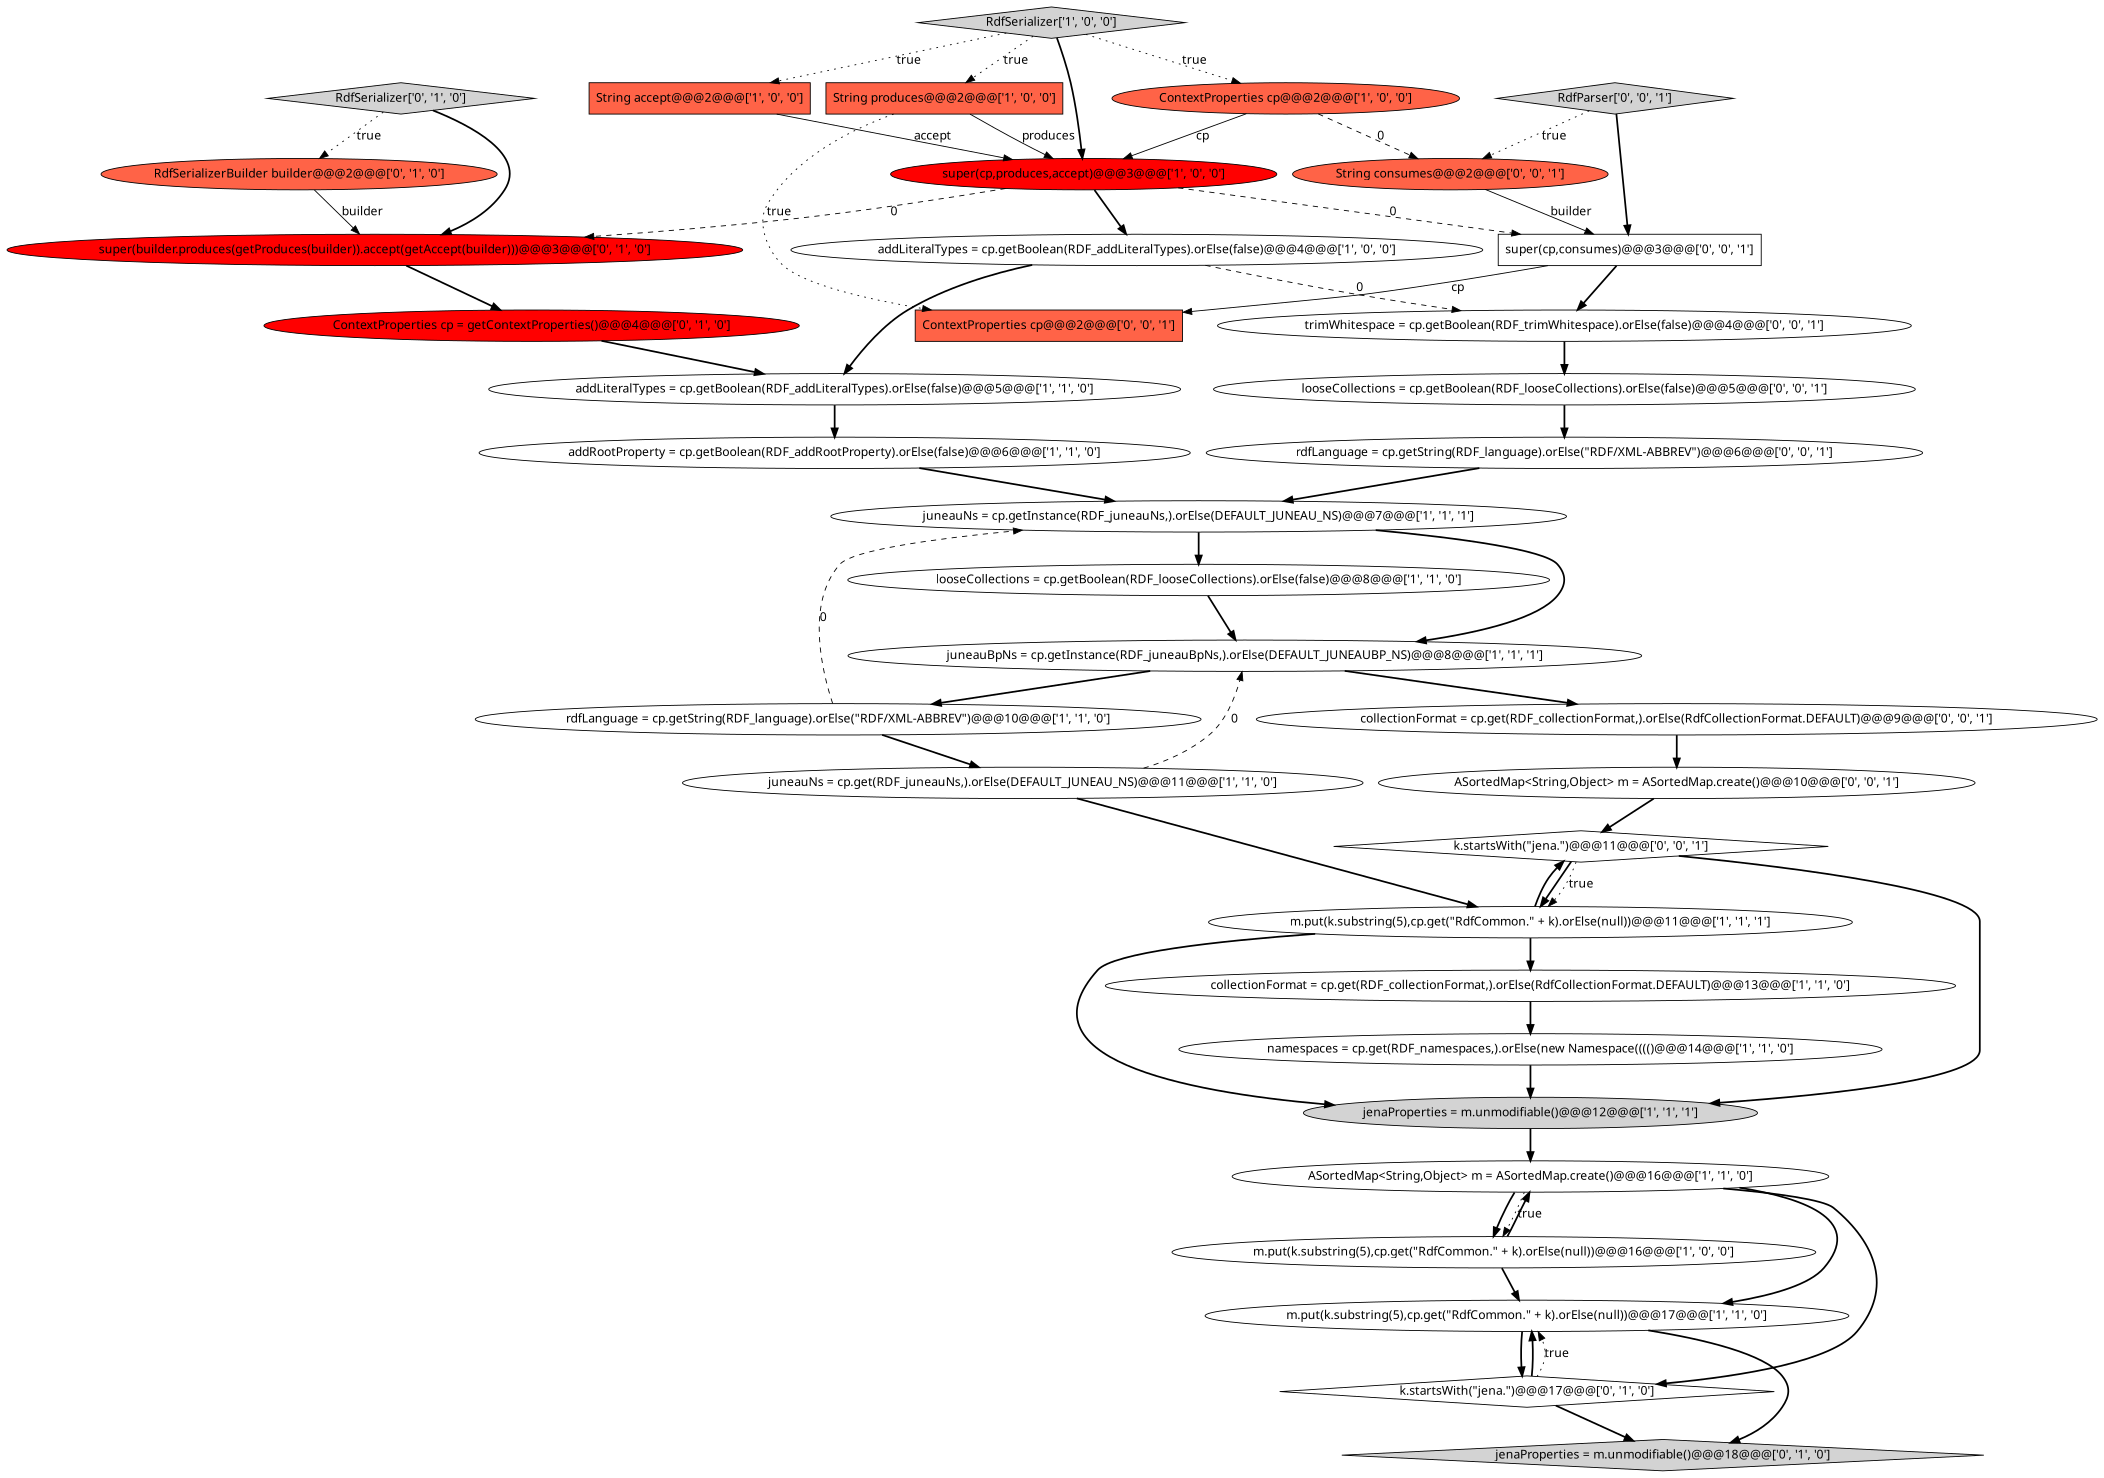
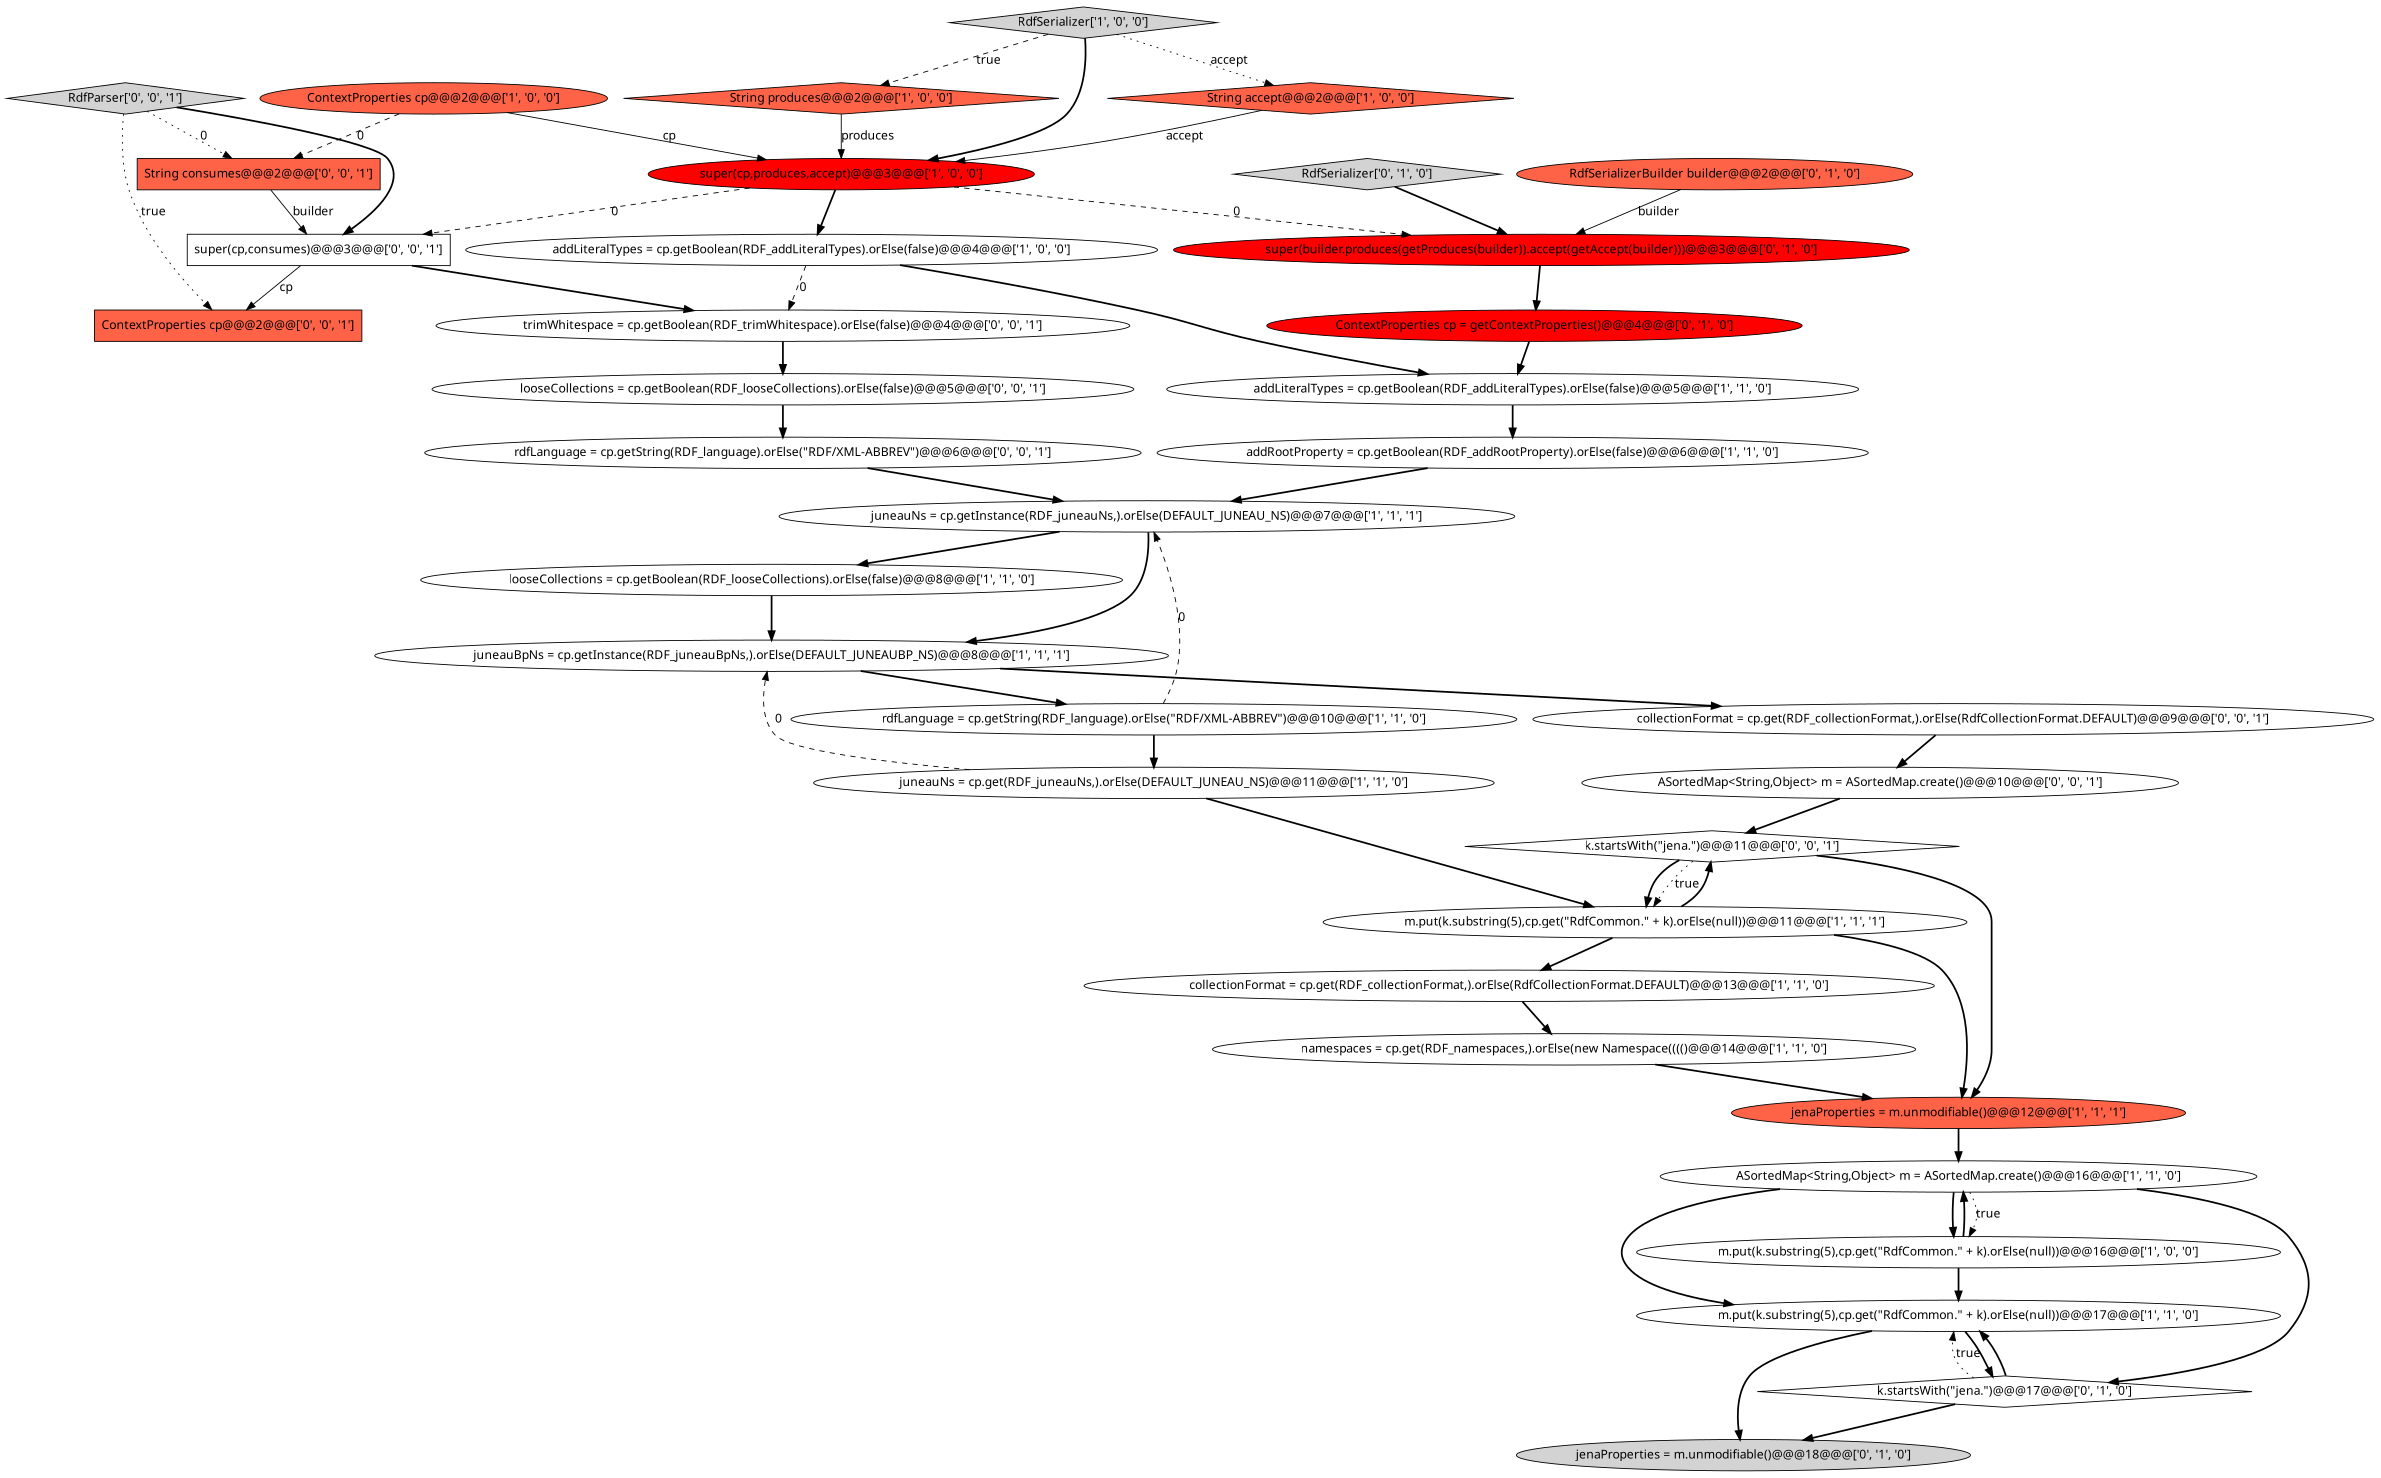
(1003, 57) -> (969, 59)
(1159, 57) -> none
(909, 61) -> (1229, 61)
(700, 98) -> (1311, 98)
(944, 98) -> (841, 98)
(355, 133) -> none
(1554, 136) -> (204, 136)
(1450, 174) -> (259, 174)
(764, 232) -> (141, 218)
(1530, 1113) -> (1959, 1113)
(1663, 1455) -> (1743, 1455)
